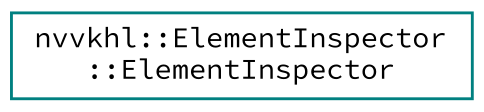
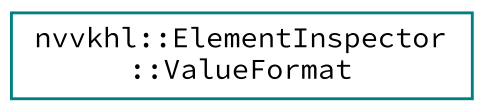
(242, 56) -> (242, 56)
